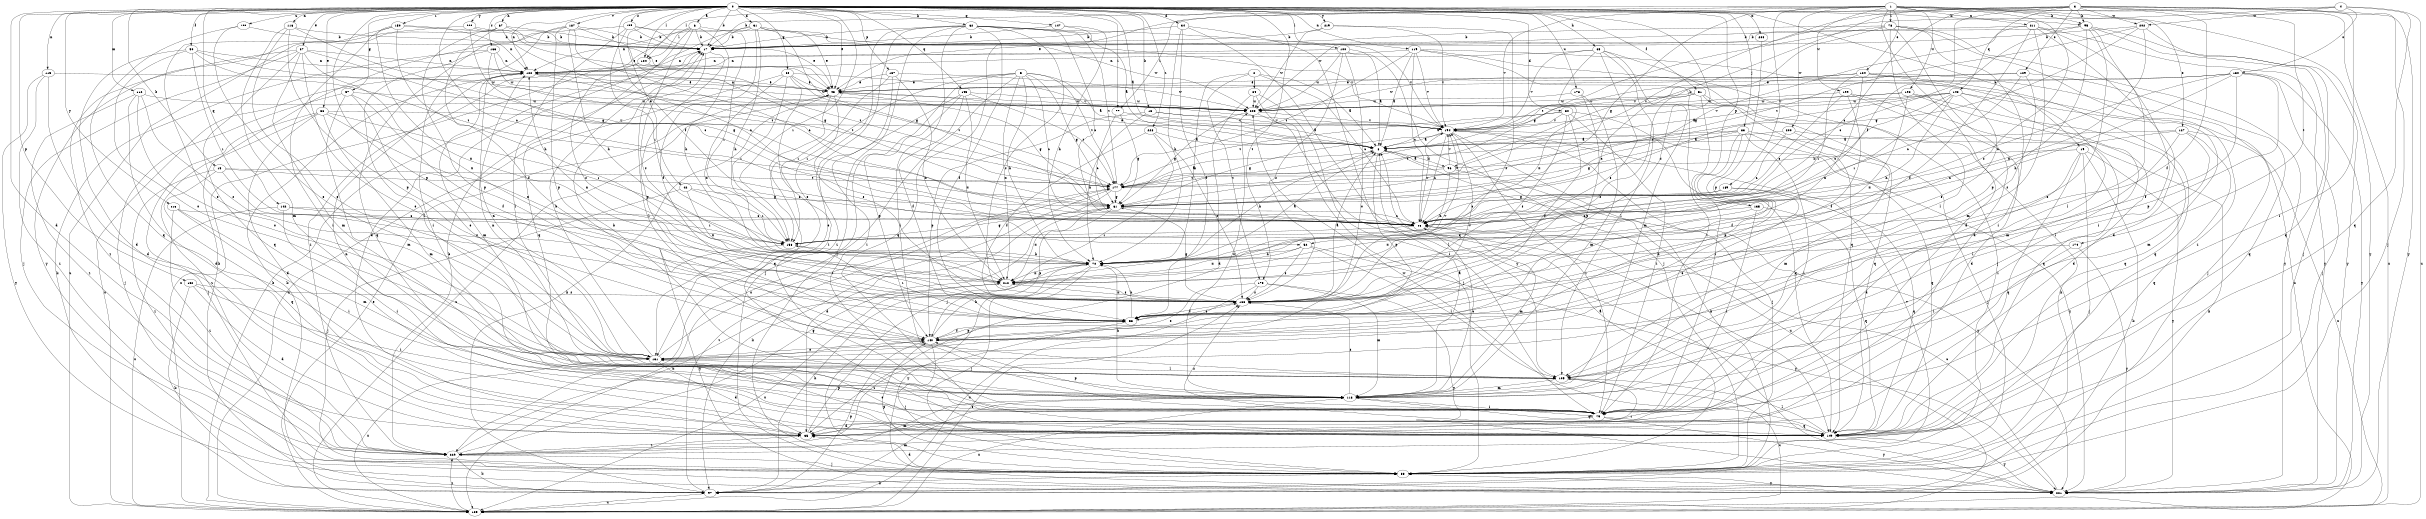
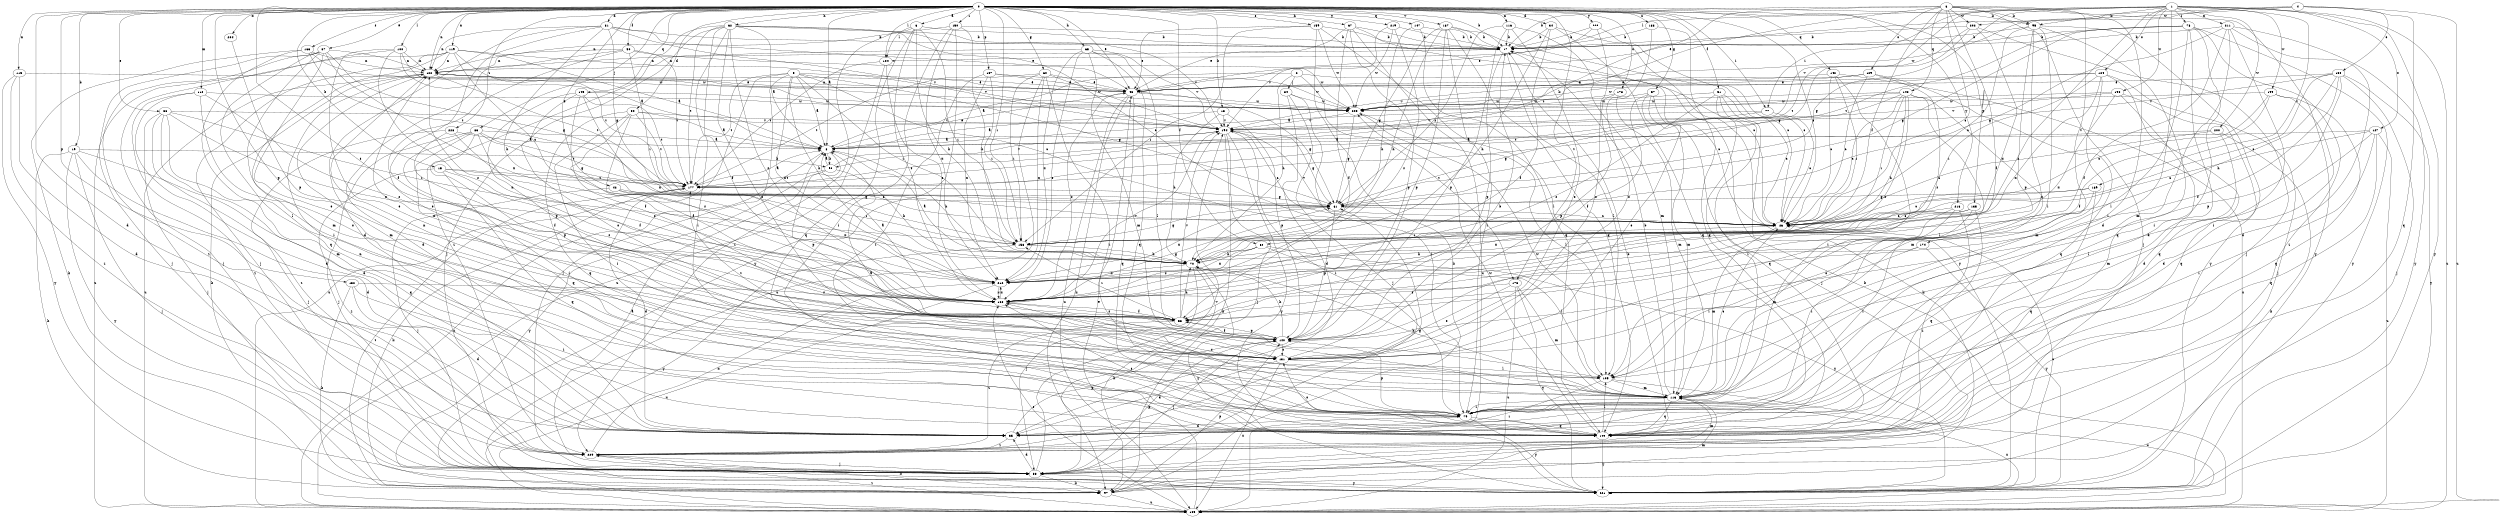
none -> (1466, 83)
(603, 121) -> (1435, 121)
